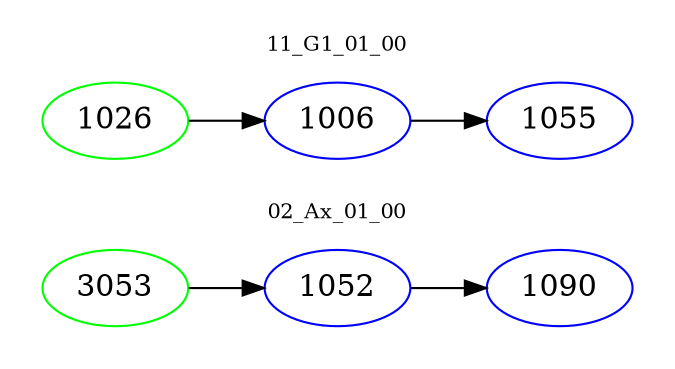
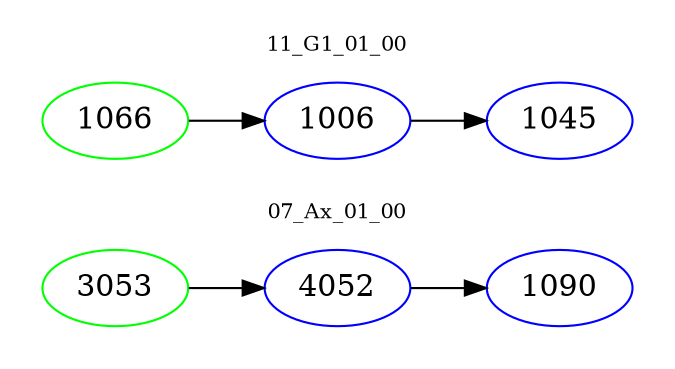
(115, 121) -> (115, 121)
(560, 121) -> (560, 121)
(337, 213) -> (337, 213)
(337, 288) -> (337, 288)
